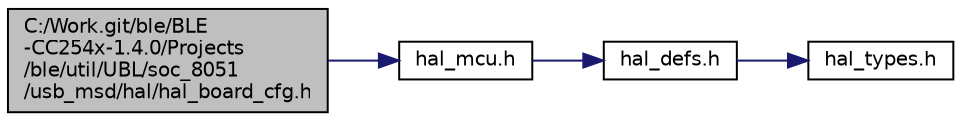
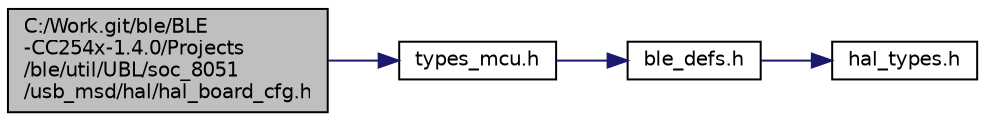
(466, 61) -> (478, 61)
(670, 61) -> (694, 61)
